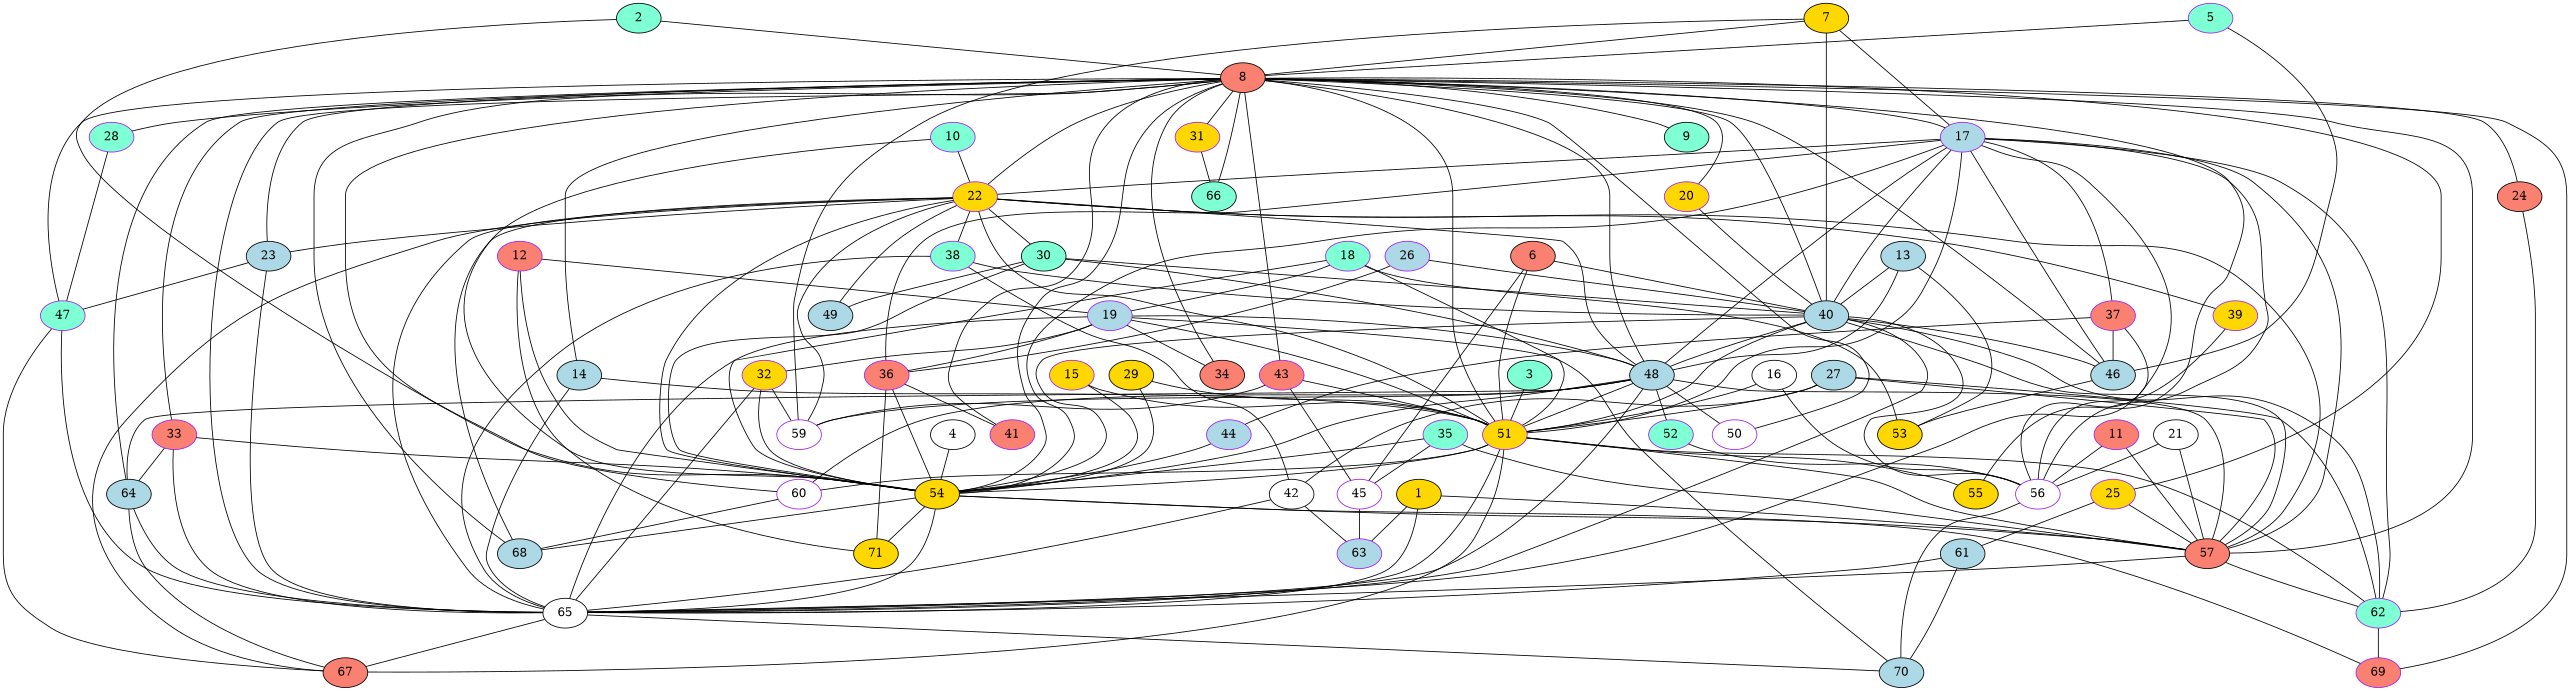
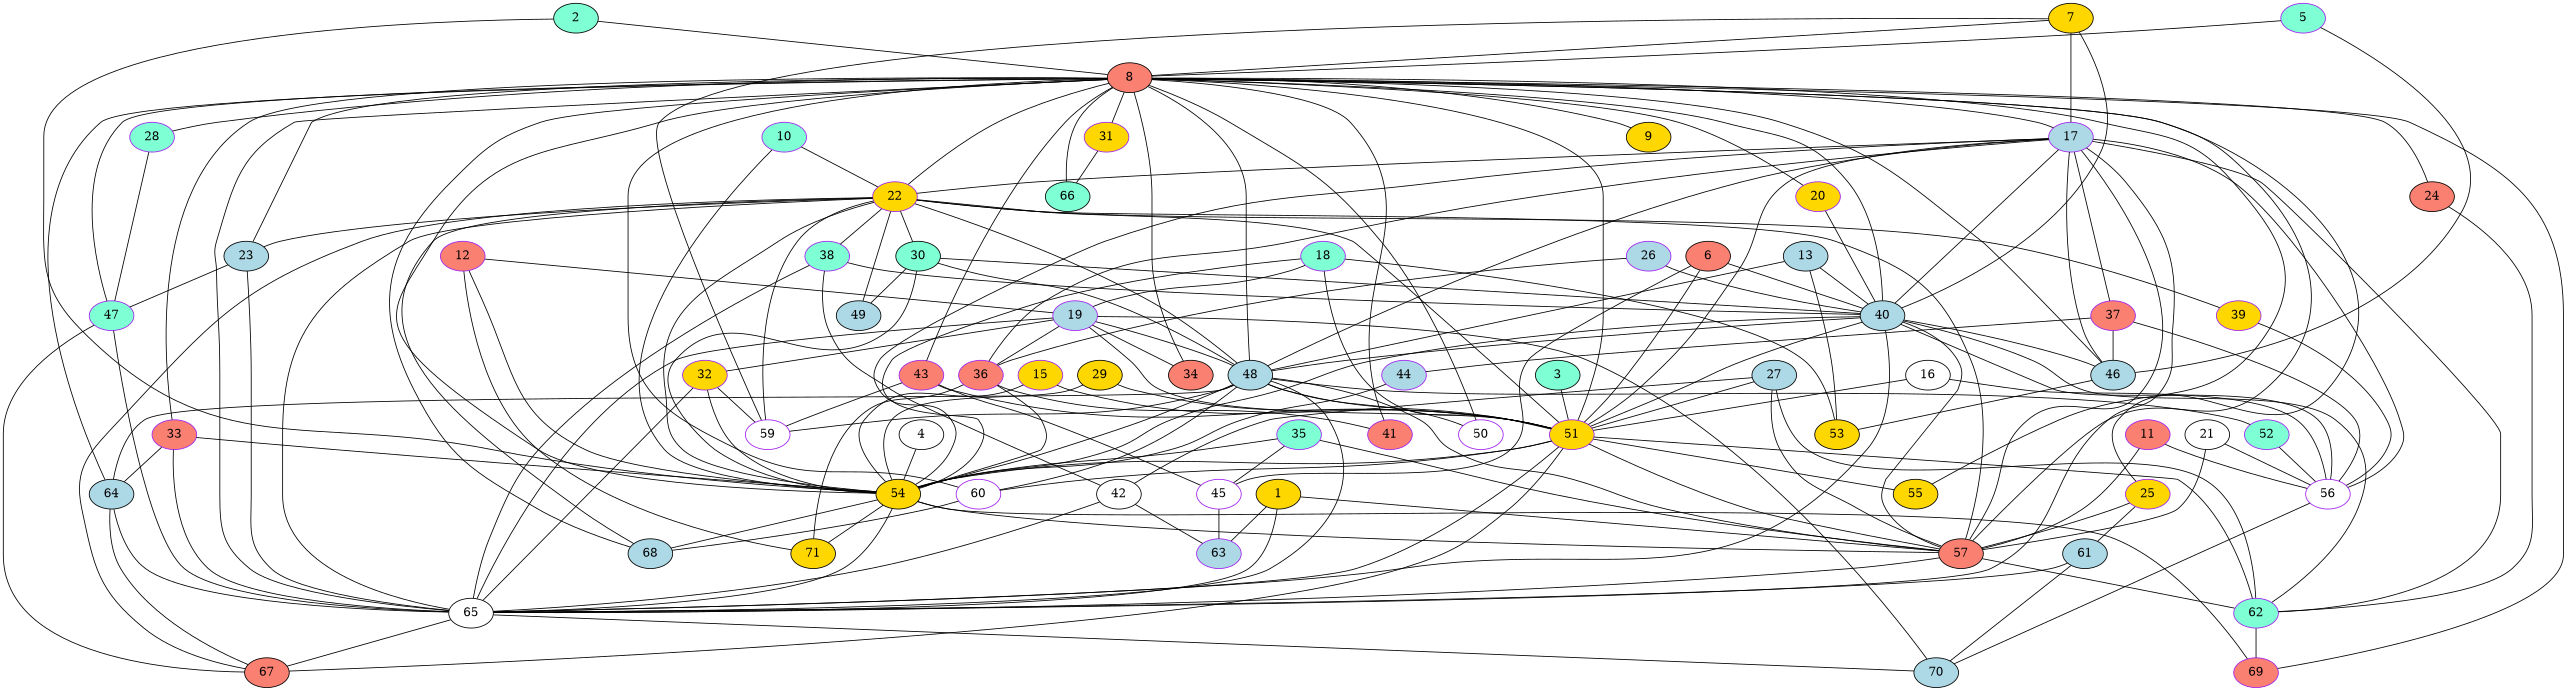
(1687, 137) -> (1649, 137)
(579, 375) -> none
